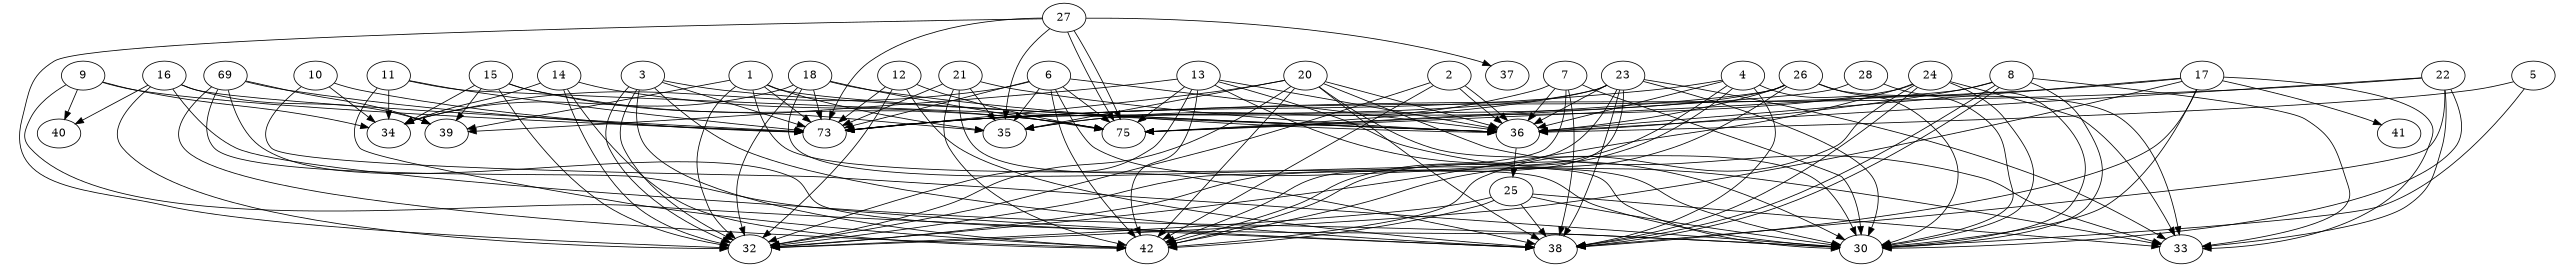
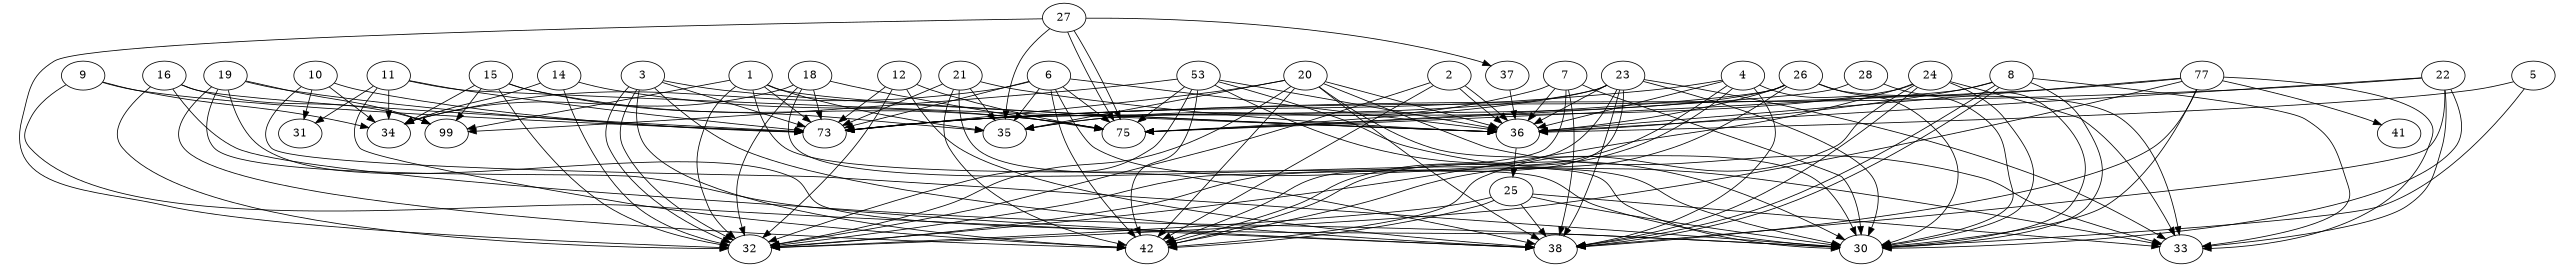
(922, 36) -> none
(225, 76) -> (225, 76)
(1199, 76) -> (1199, 76)
(2202, 76) -> (2202, 76)
(1158, 119) -> (1512, 100)
(59, 133) -> none
none -> (300, 133)
(447, 133) -> (447, 133)
(786, 229) -> none
